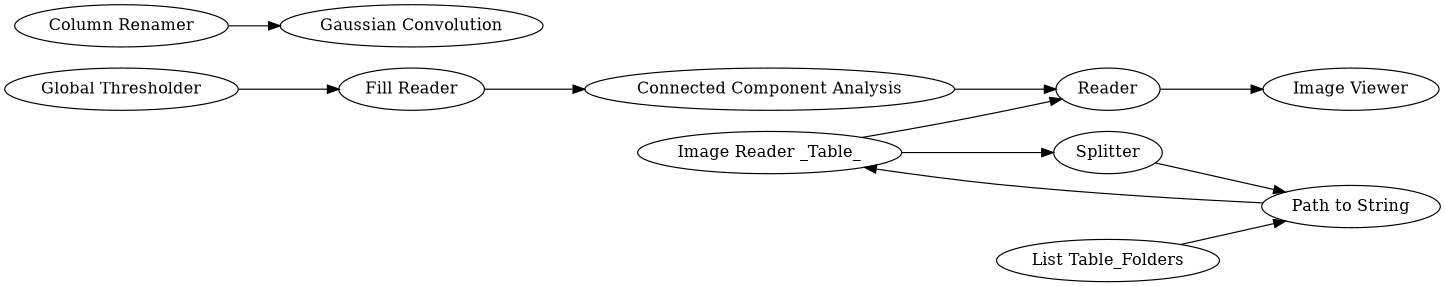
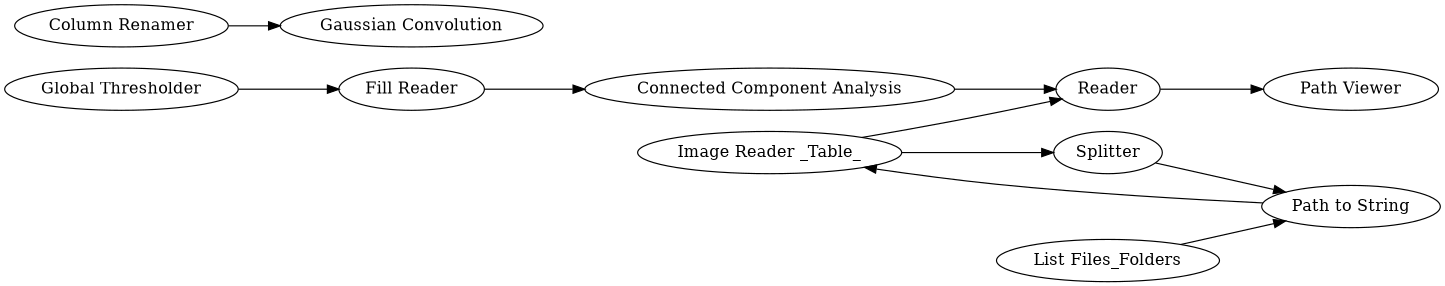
(1351, 89) -> (1351, 89)
(1108, 261) -> (1108, 261)
